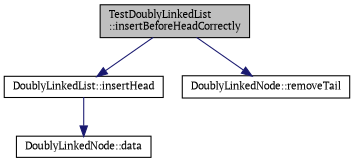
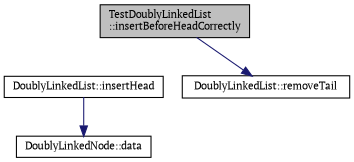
(129, 54) -> none
(266, 87) -> (266, 87)
